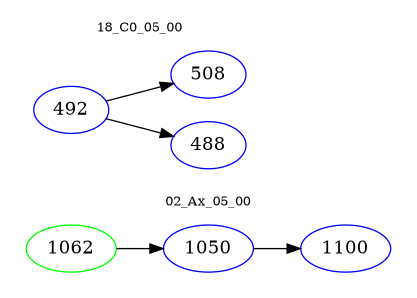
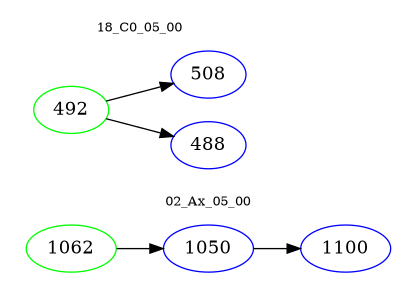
(71, 110) -> (71, 110)
